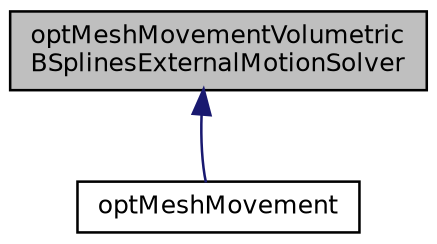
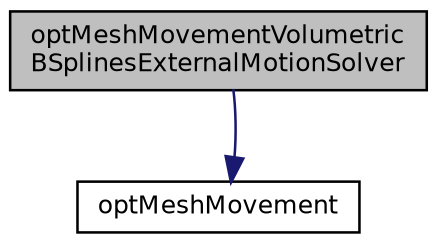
(202, 149) -> (236, 123)
